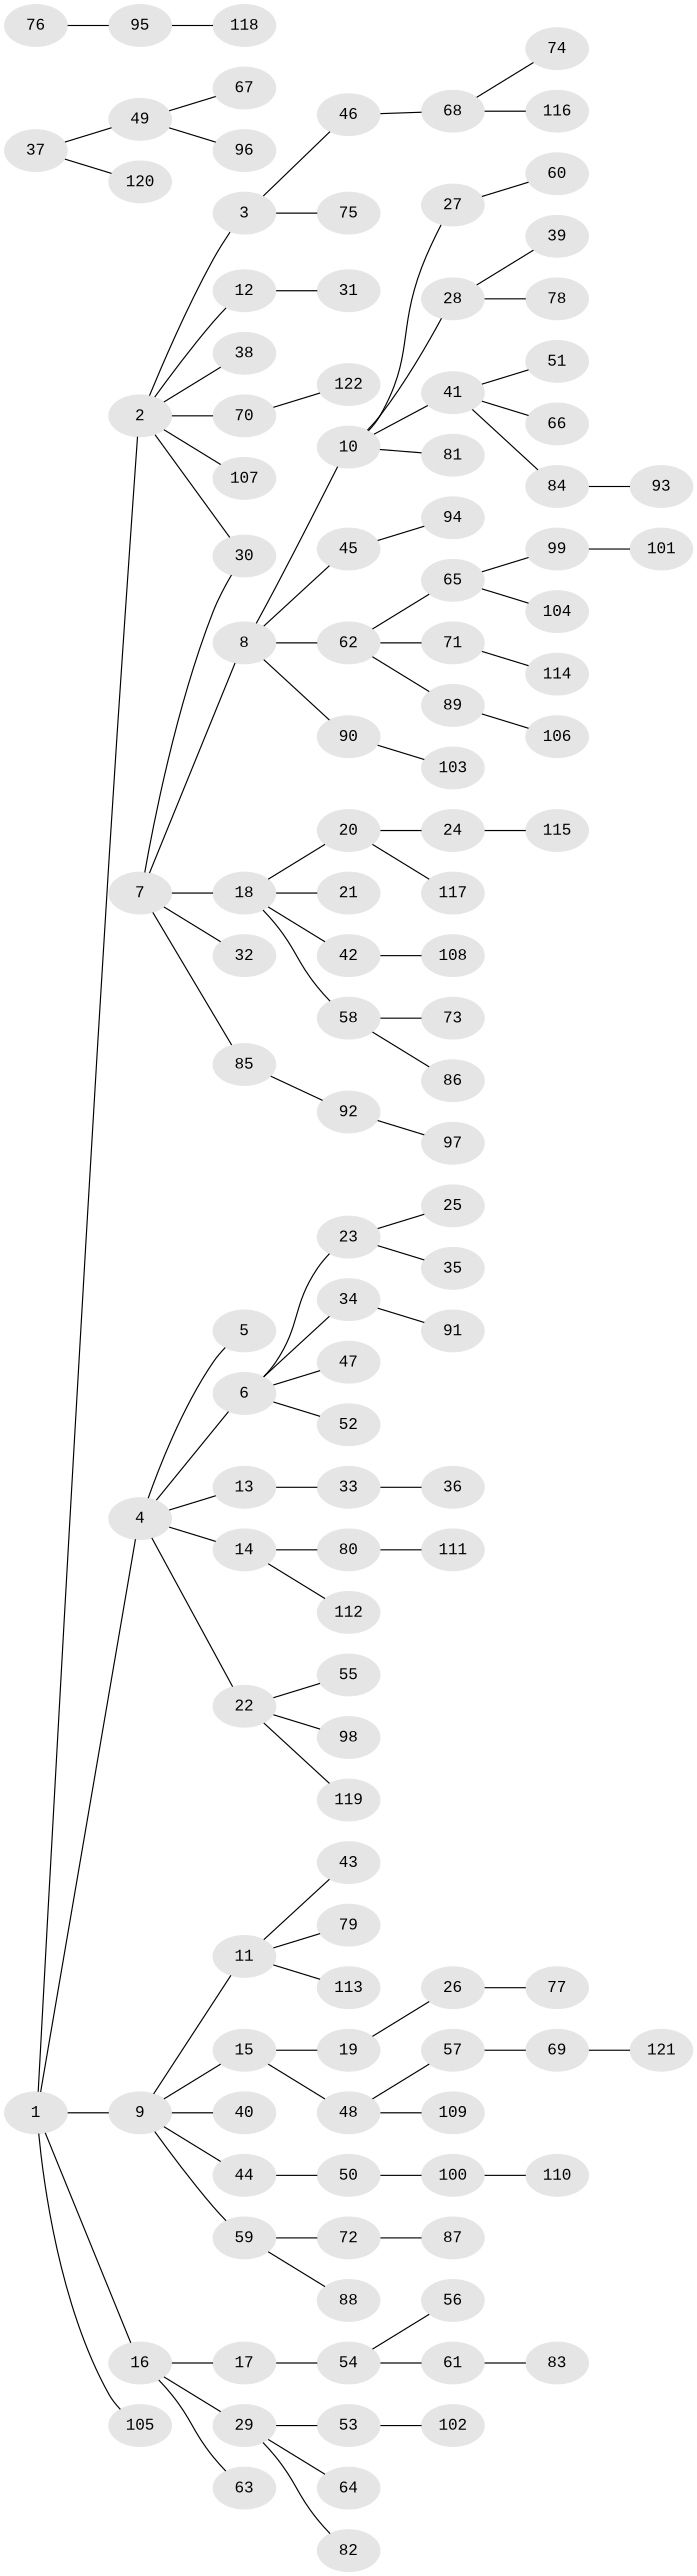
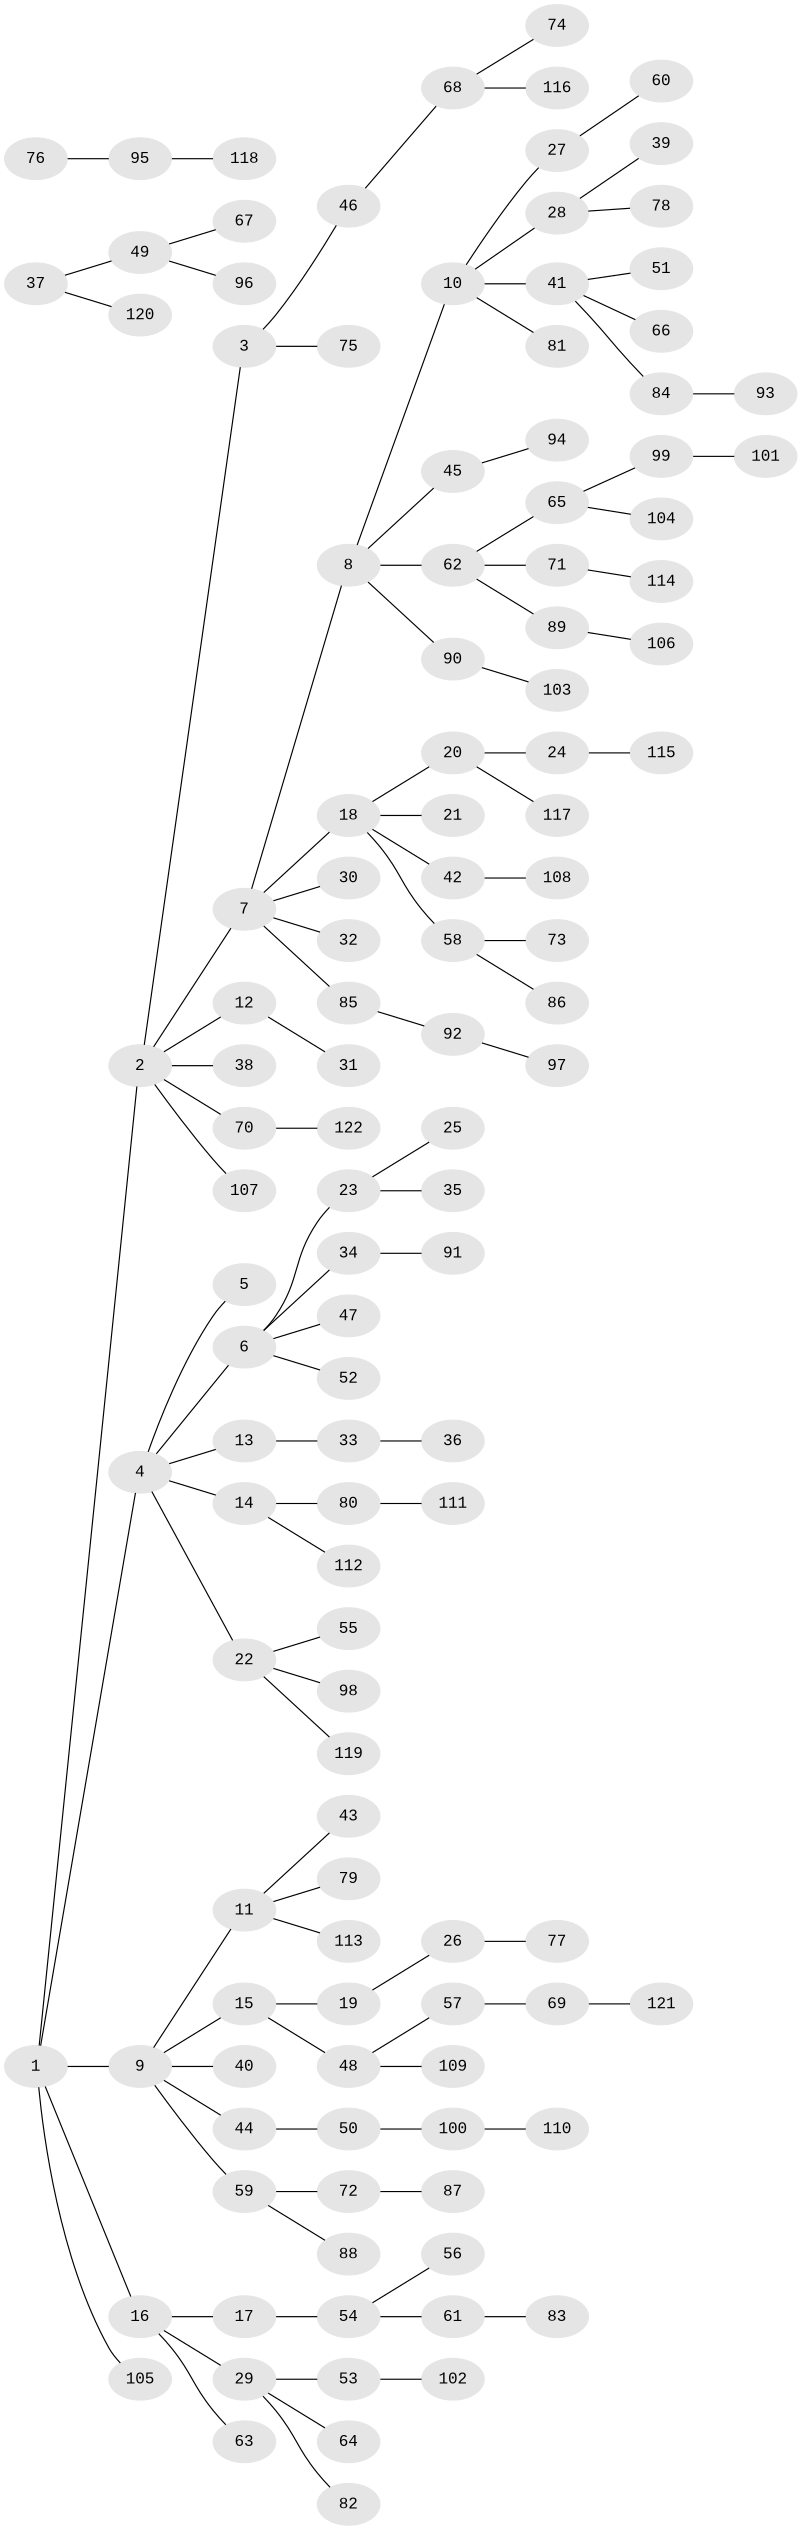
(192, 486) -> (192, 987)
